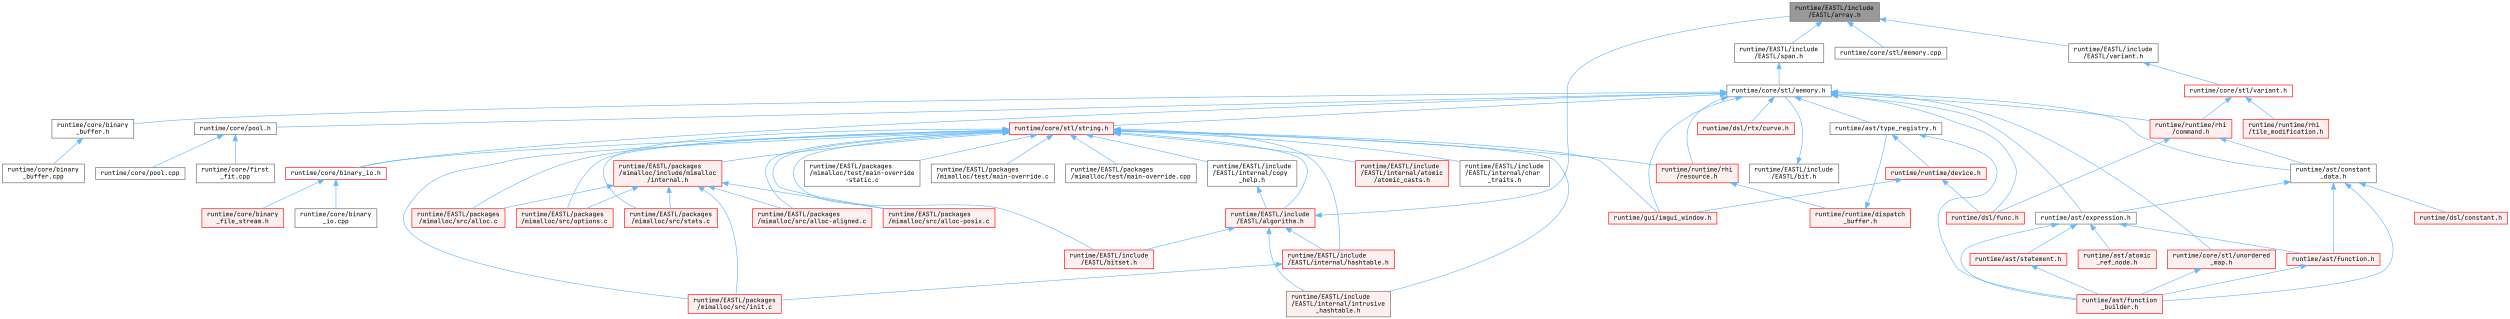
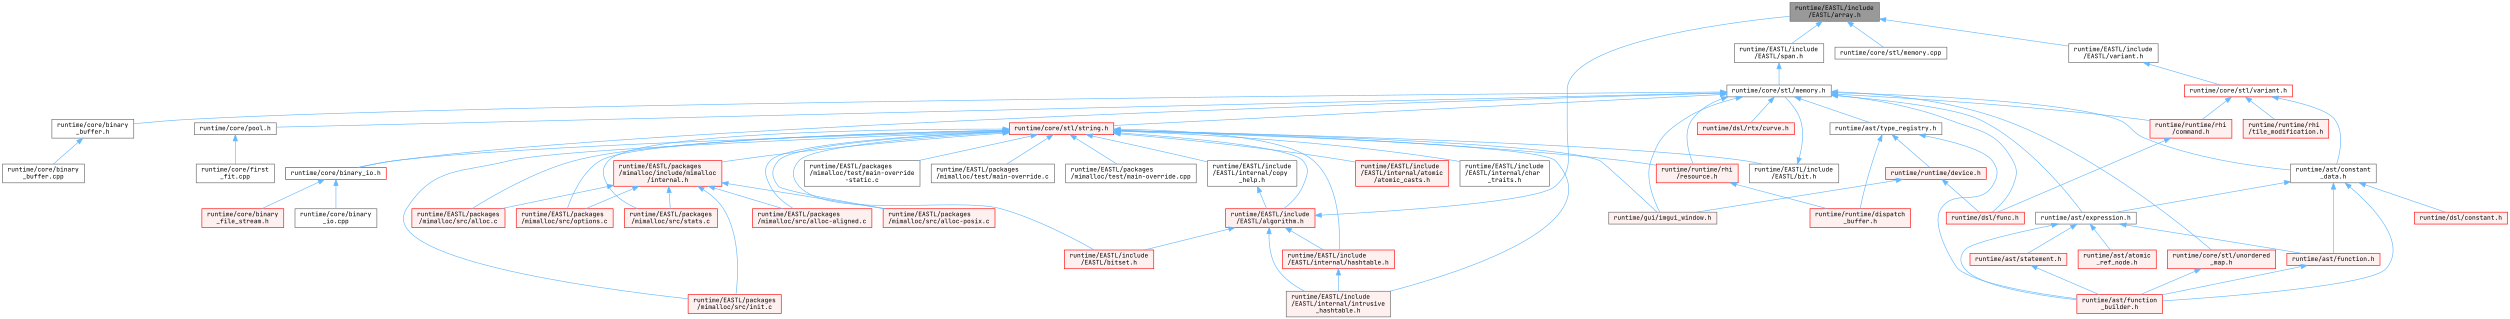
none -> (1506, 143)
(2265, 152) -> (2329, 115)
(1879, 169) -> (1869, 174)
(140, 173) -> none
(1663, 218) -> (1663, 218)
(1029, 282) -> (1338, 283)
